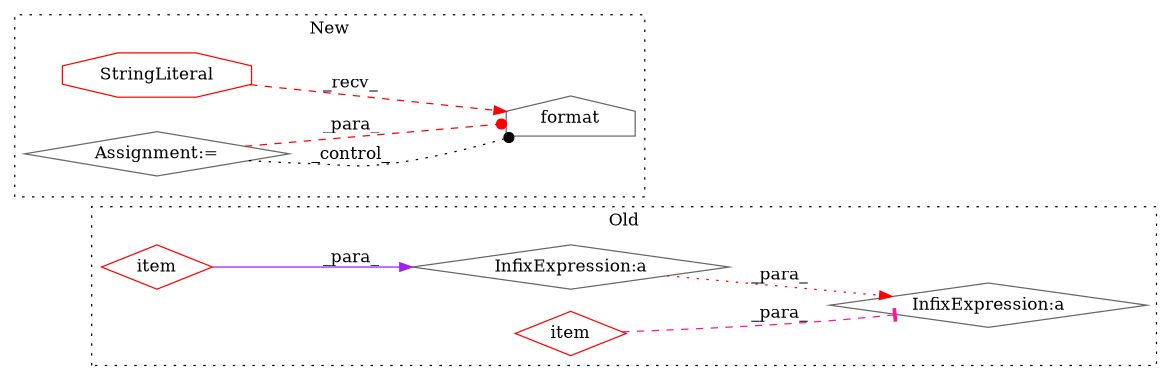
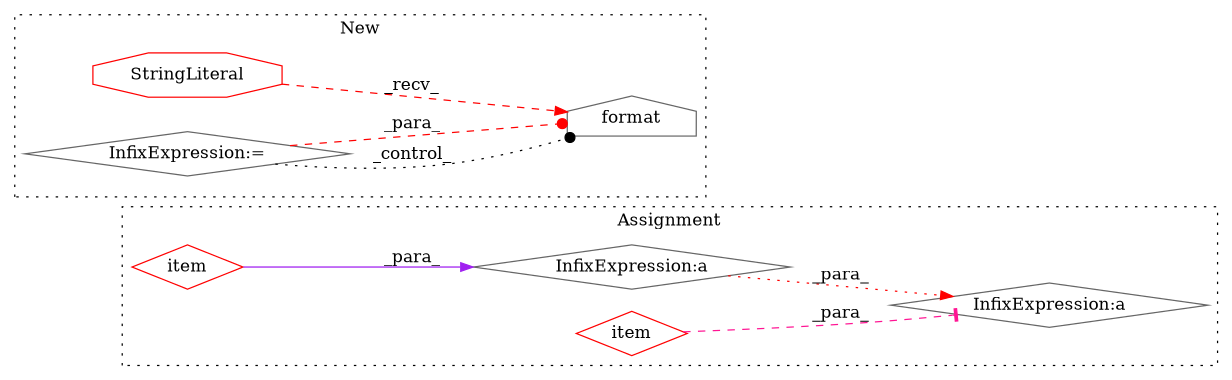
(157, 154) -> (187, 154)
(624, 221) -> (670, 221)
